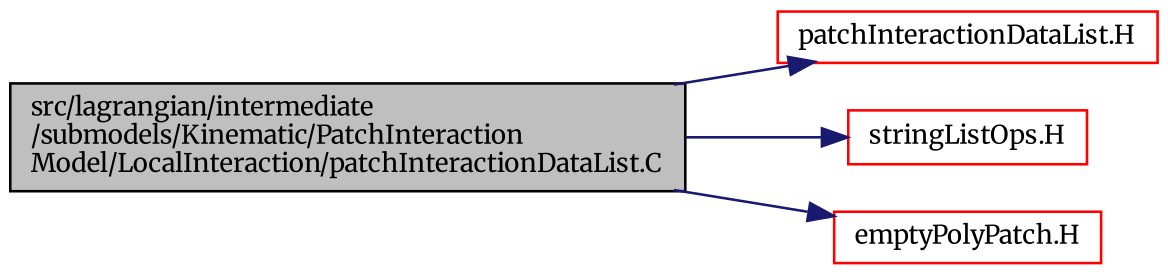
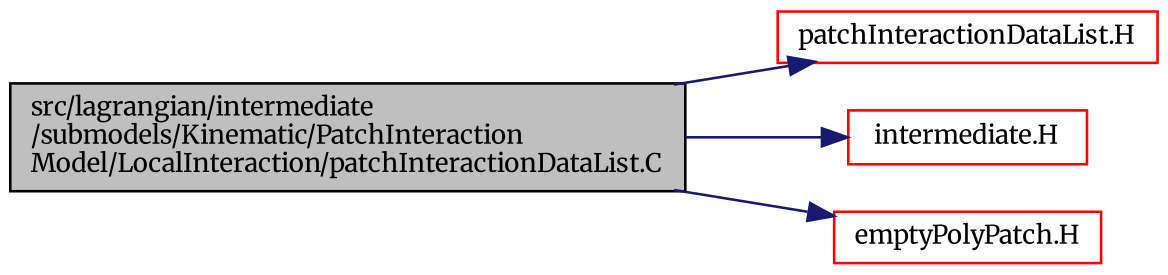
(968, 137) -> (968, 137)
